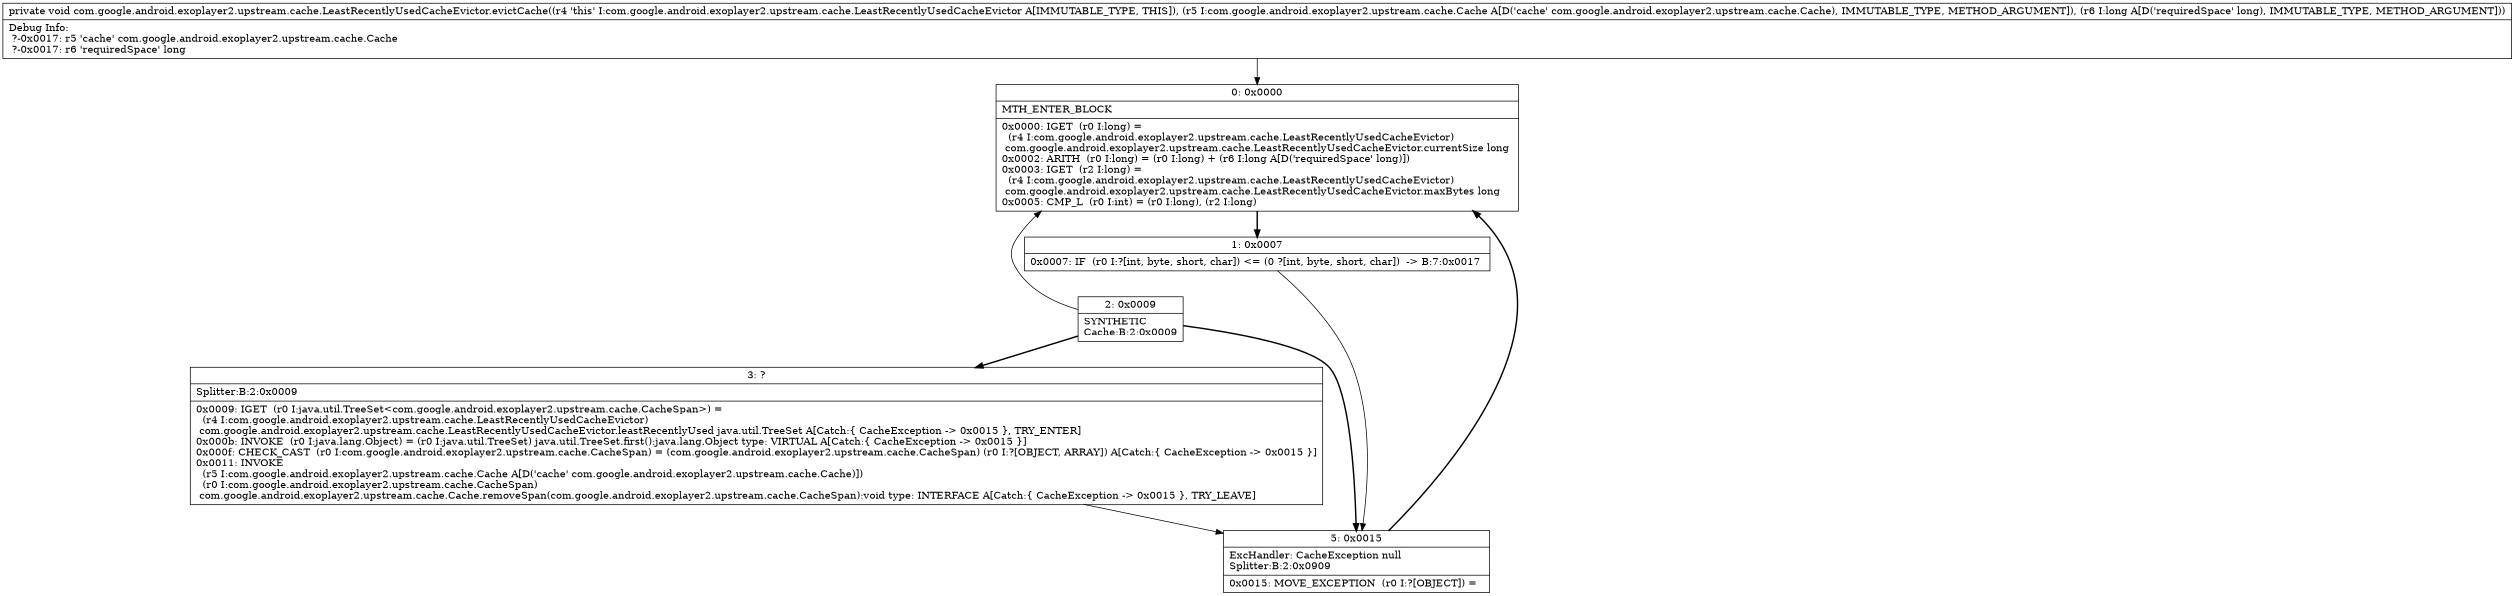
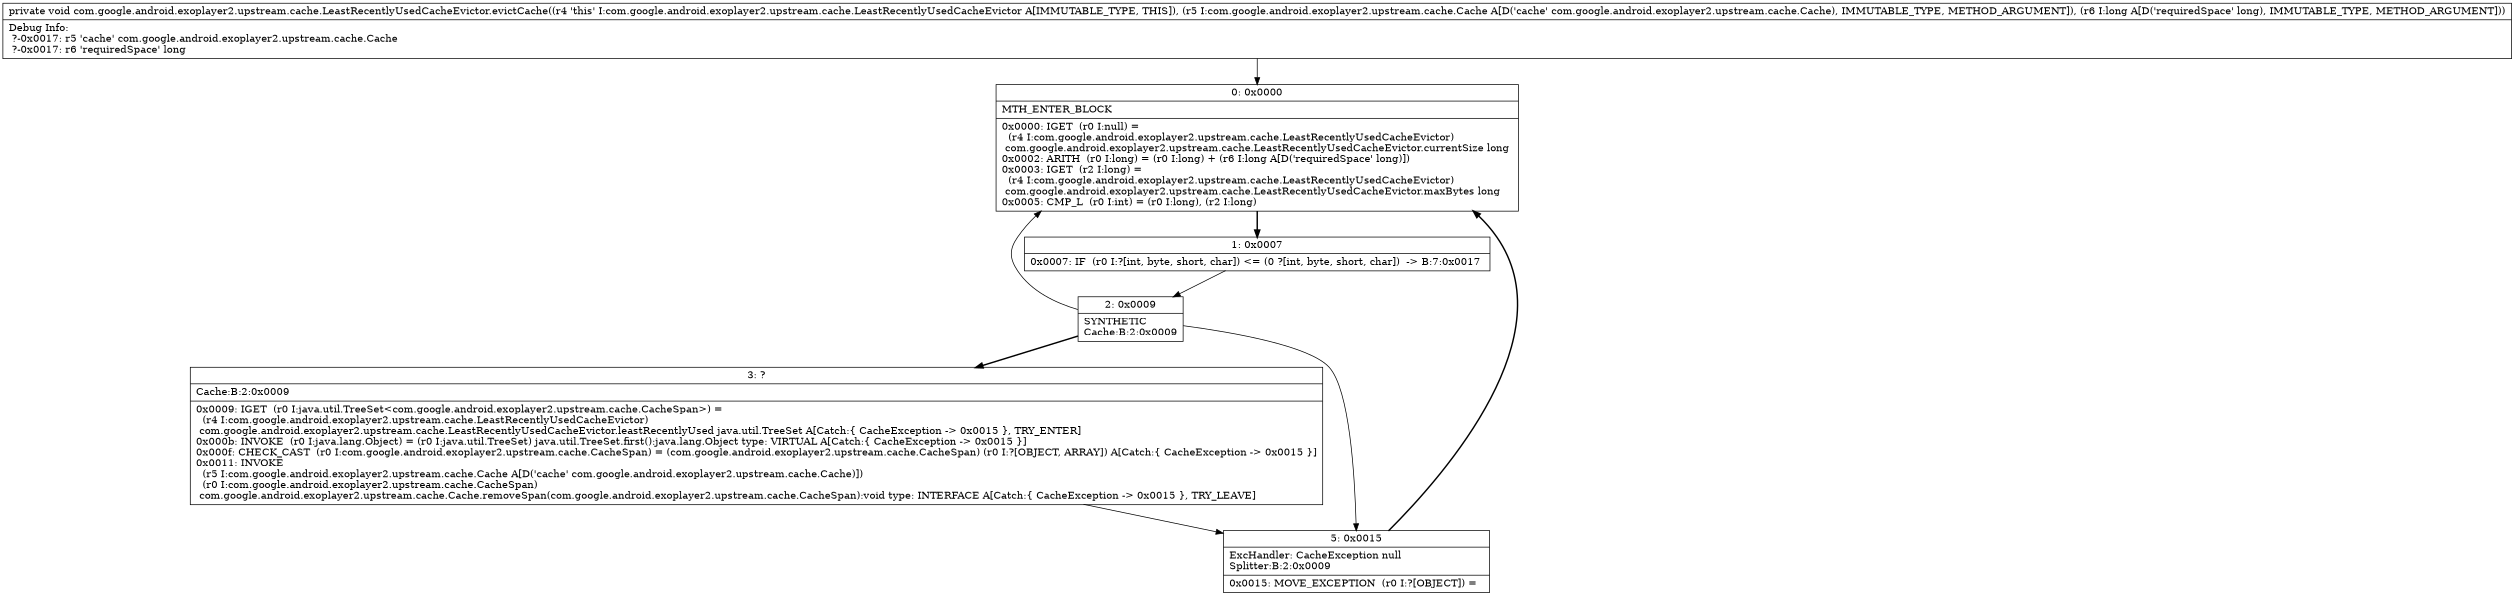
(1074, 127) -> (1072, 127)
(1331, 370) -> (1331, 370)
(1358, 384) -> (1203, 282)
(247, 392) -> (243, 392)
(1280, 566) -> (1280, 566)
